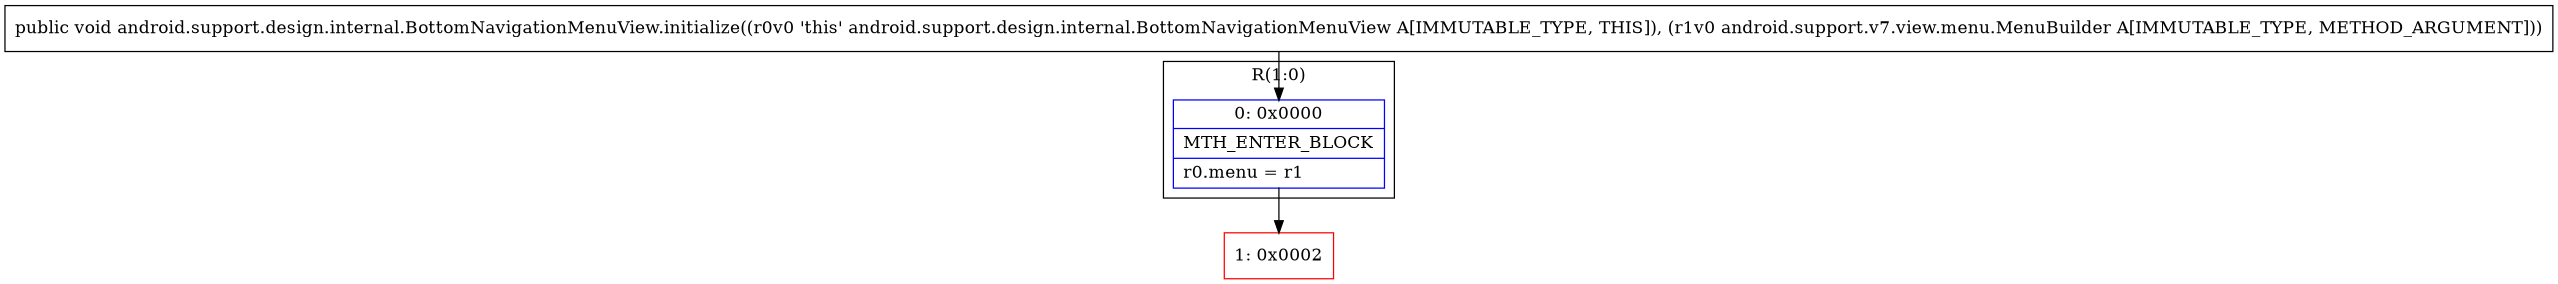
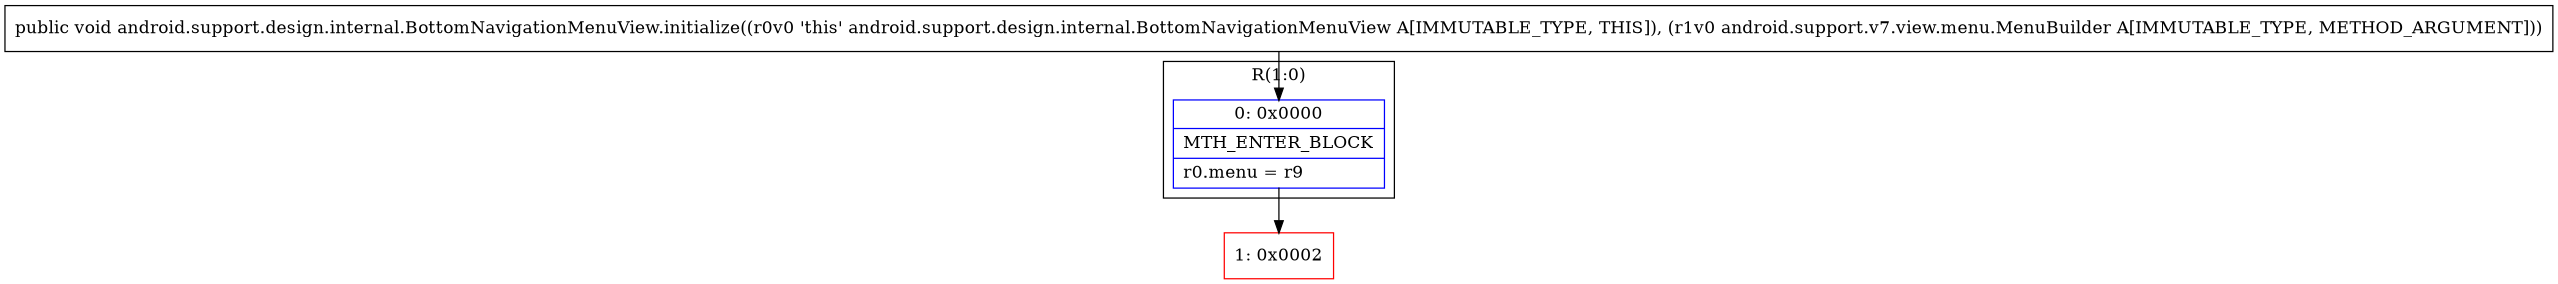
(1244, 173) -> (1244, 173)
